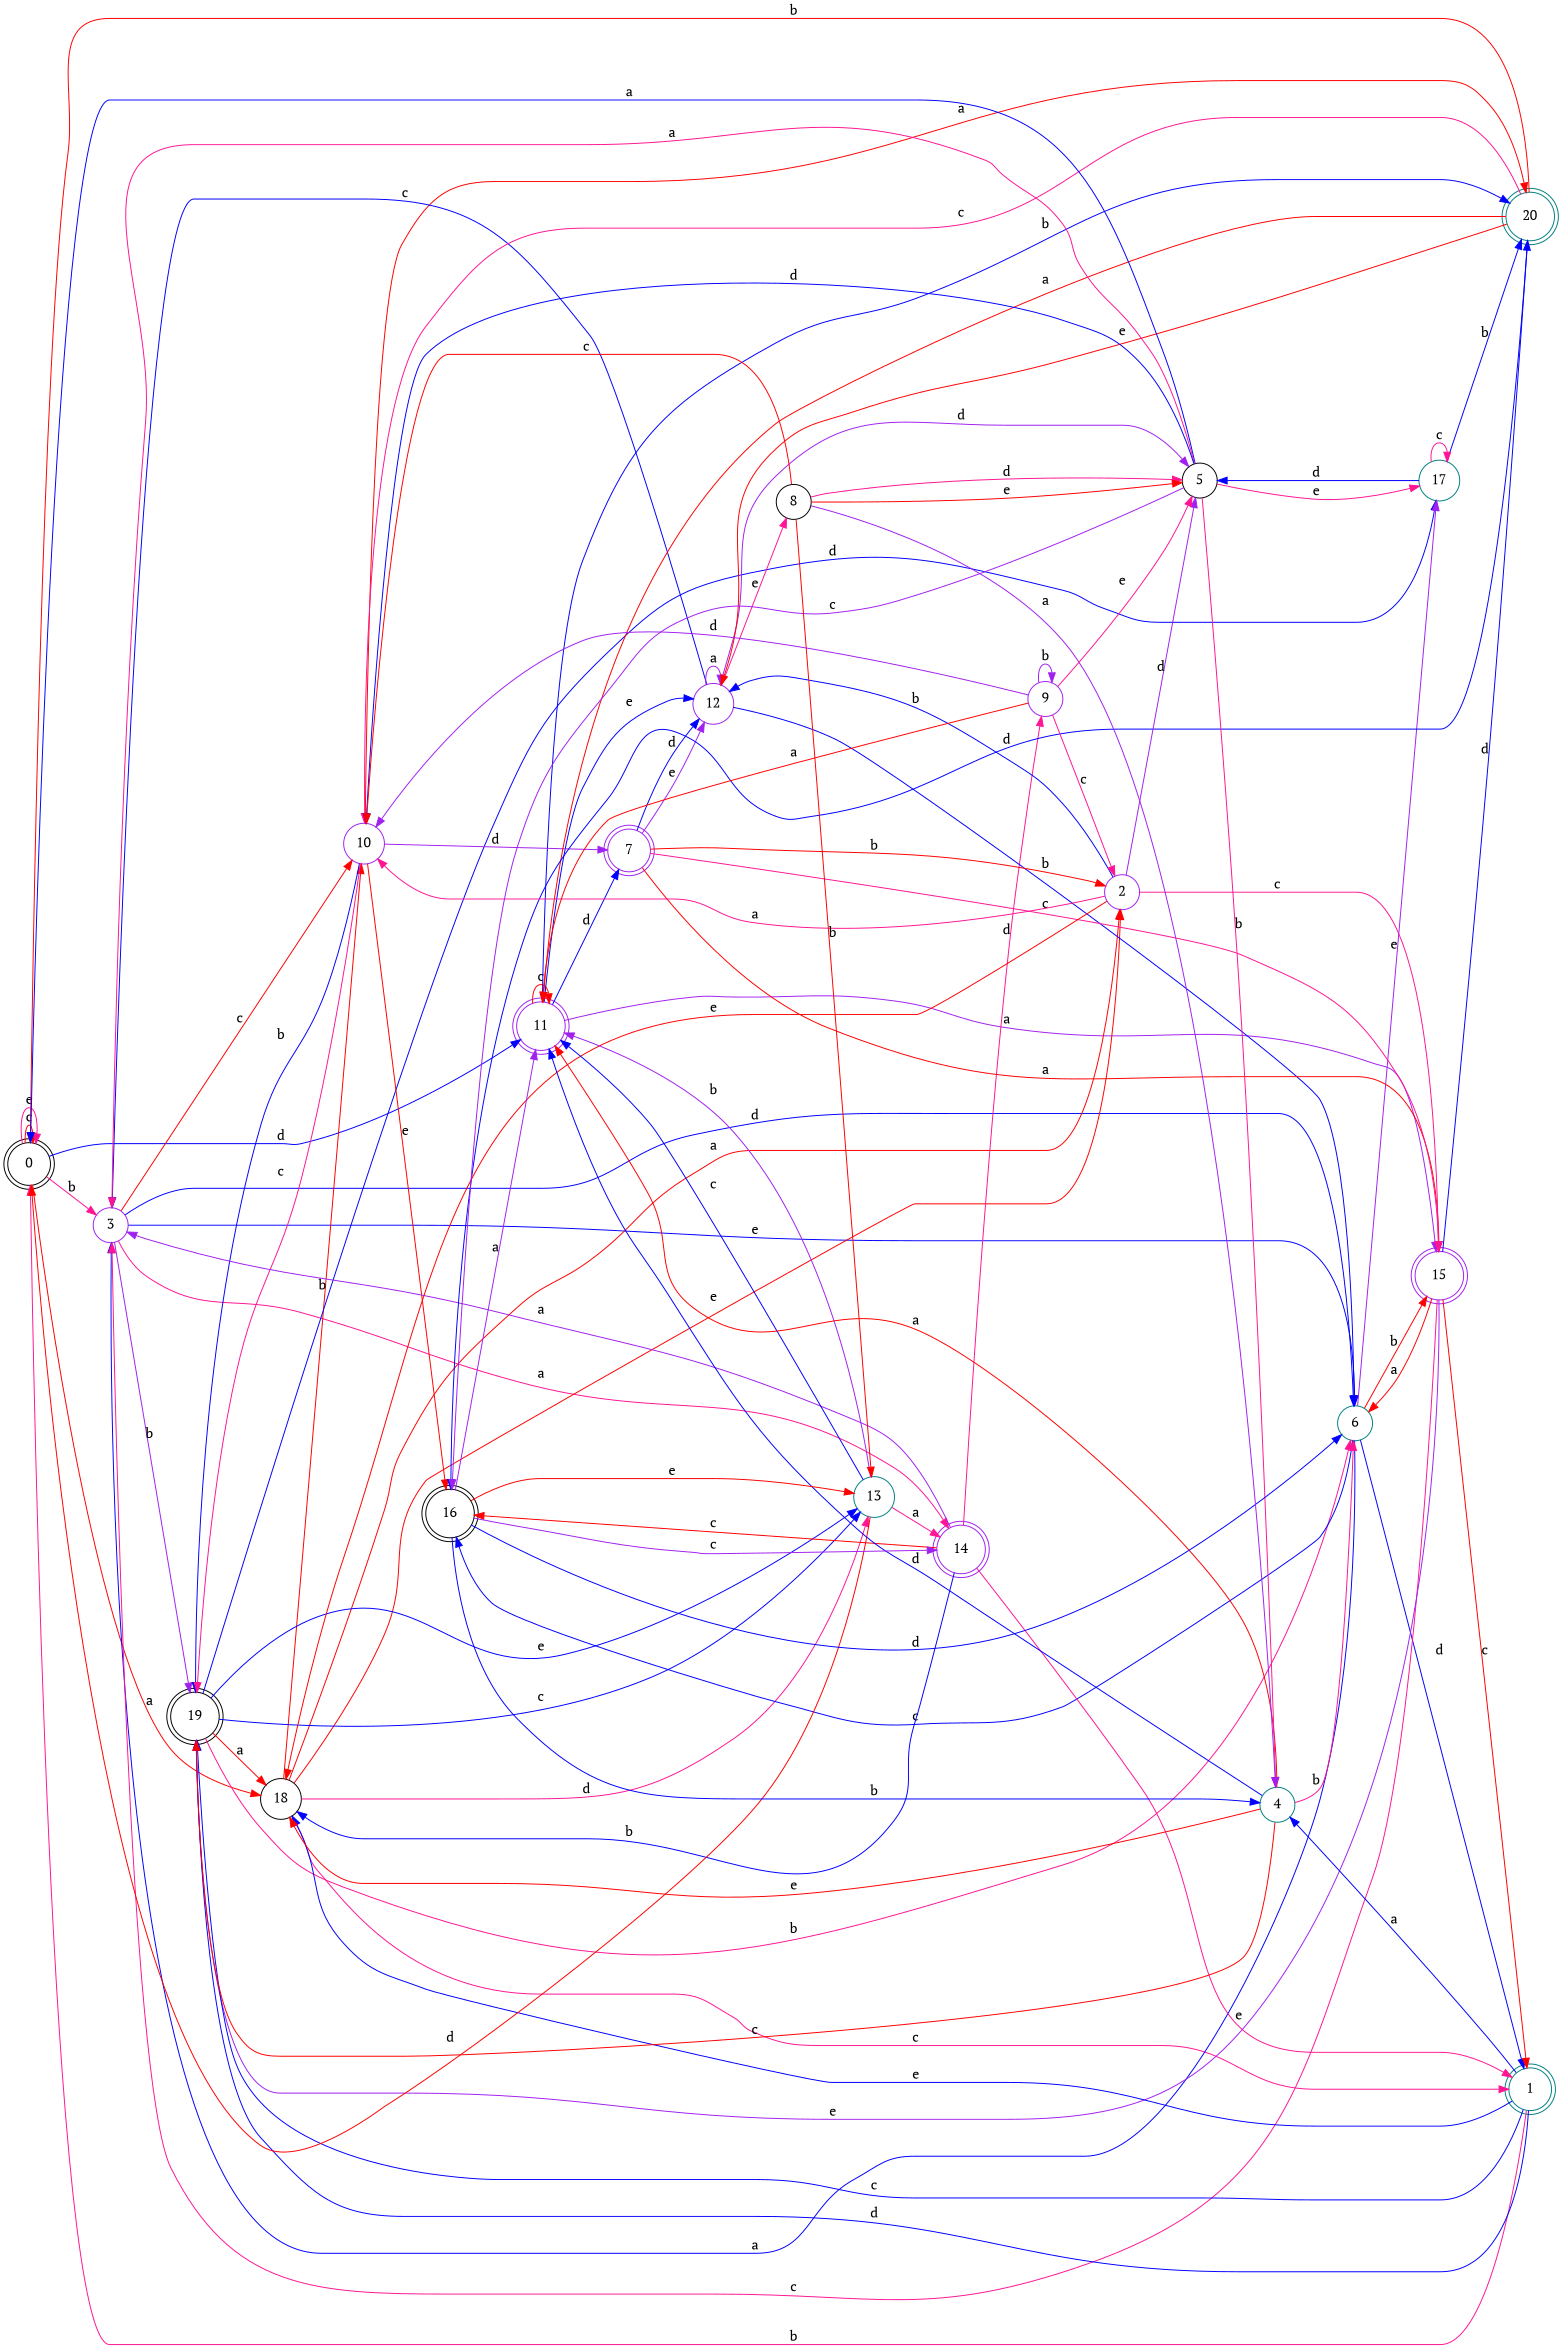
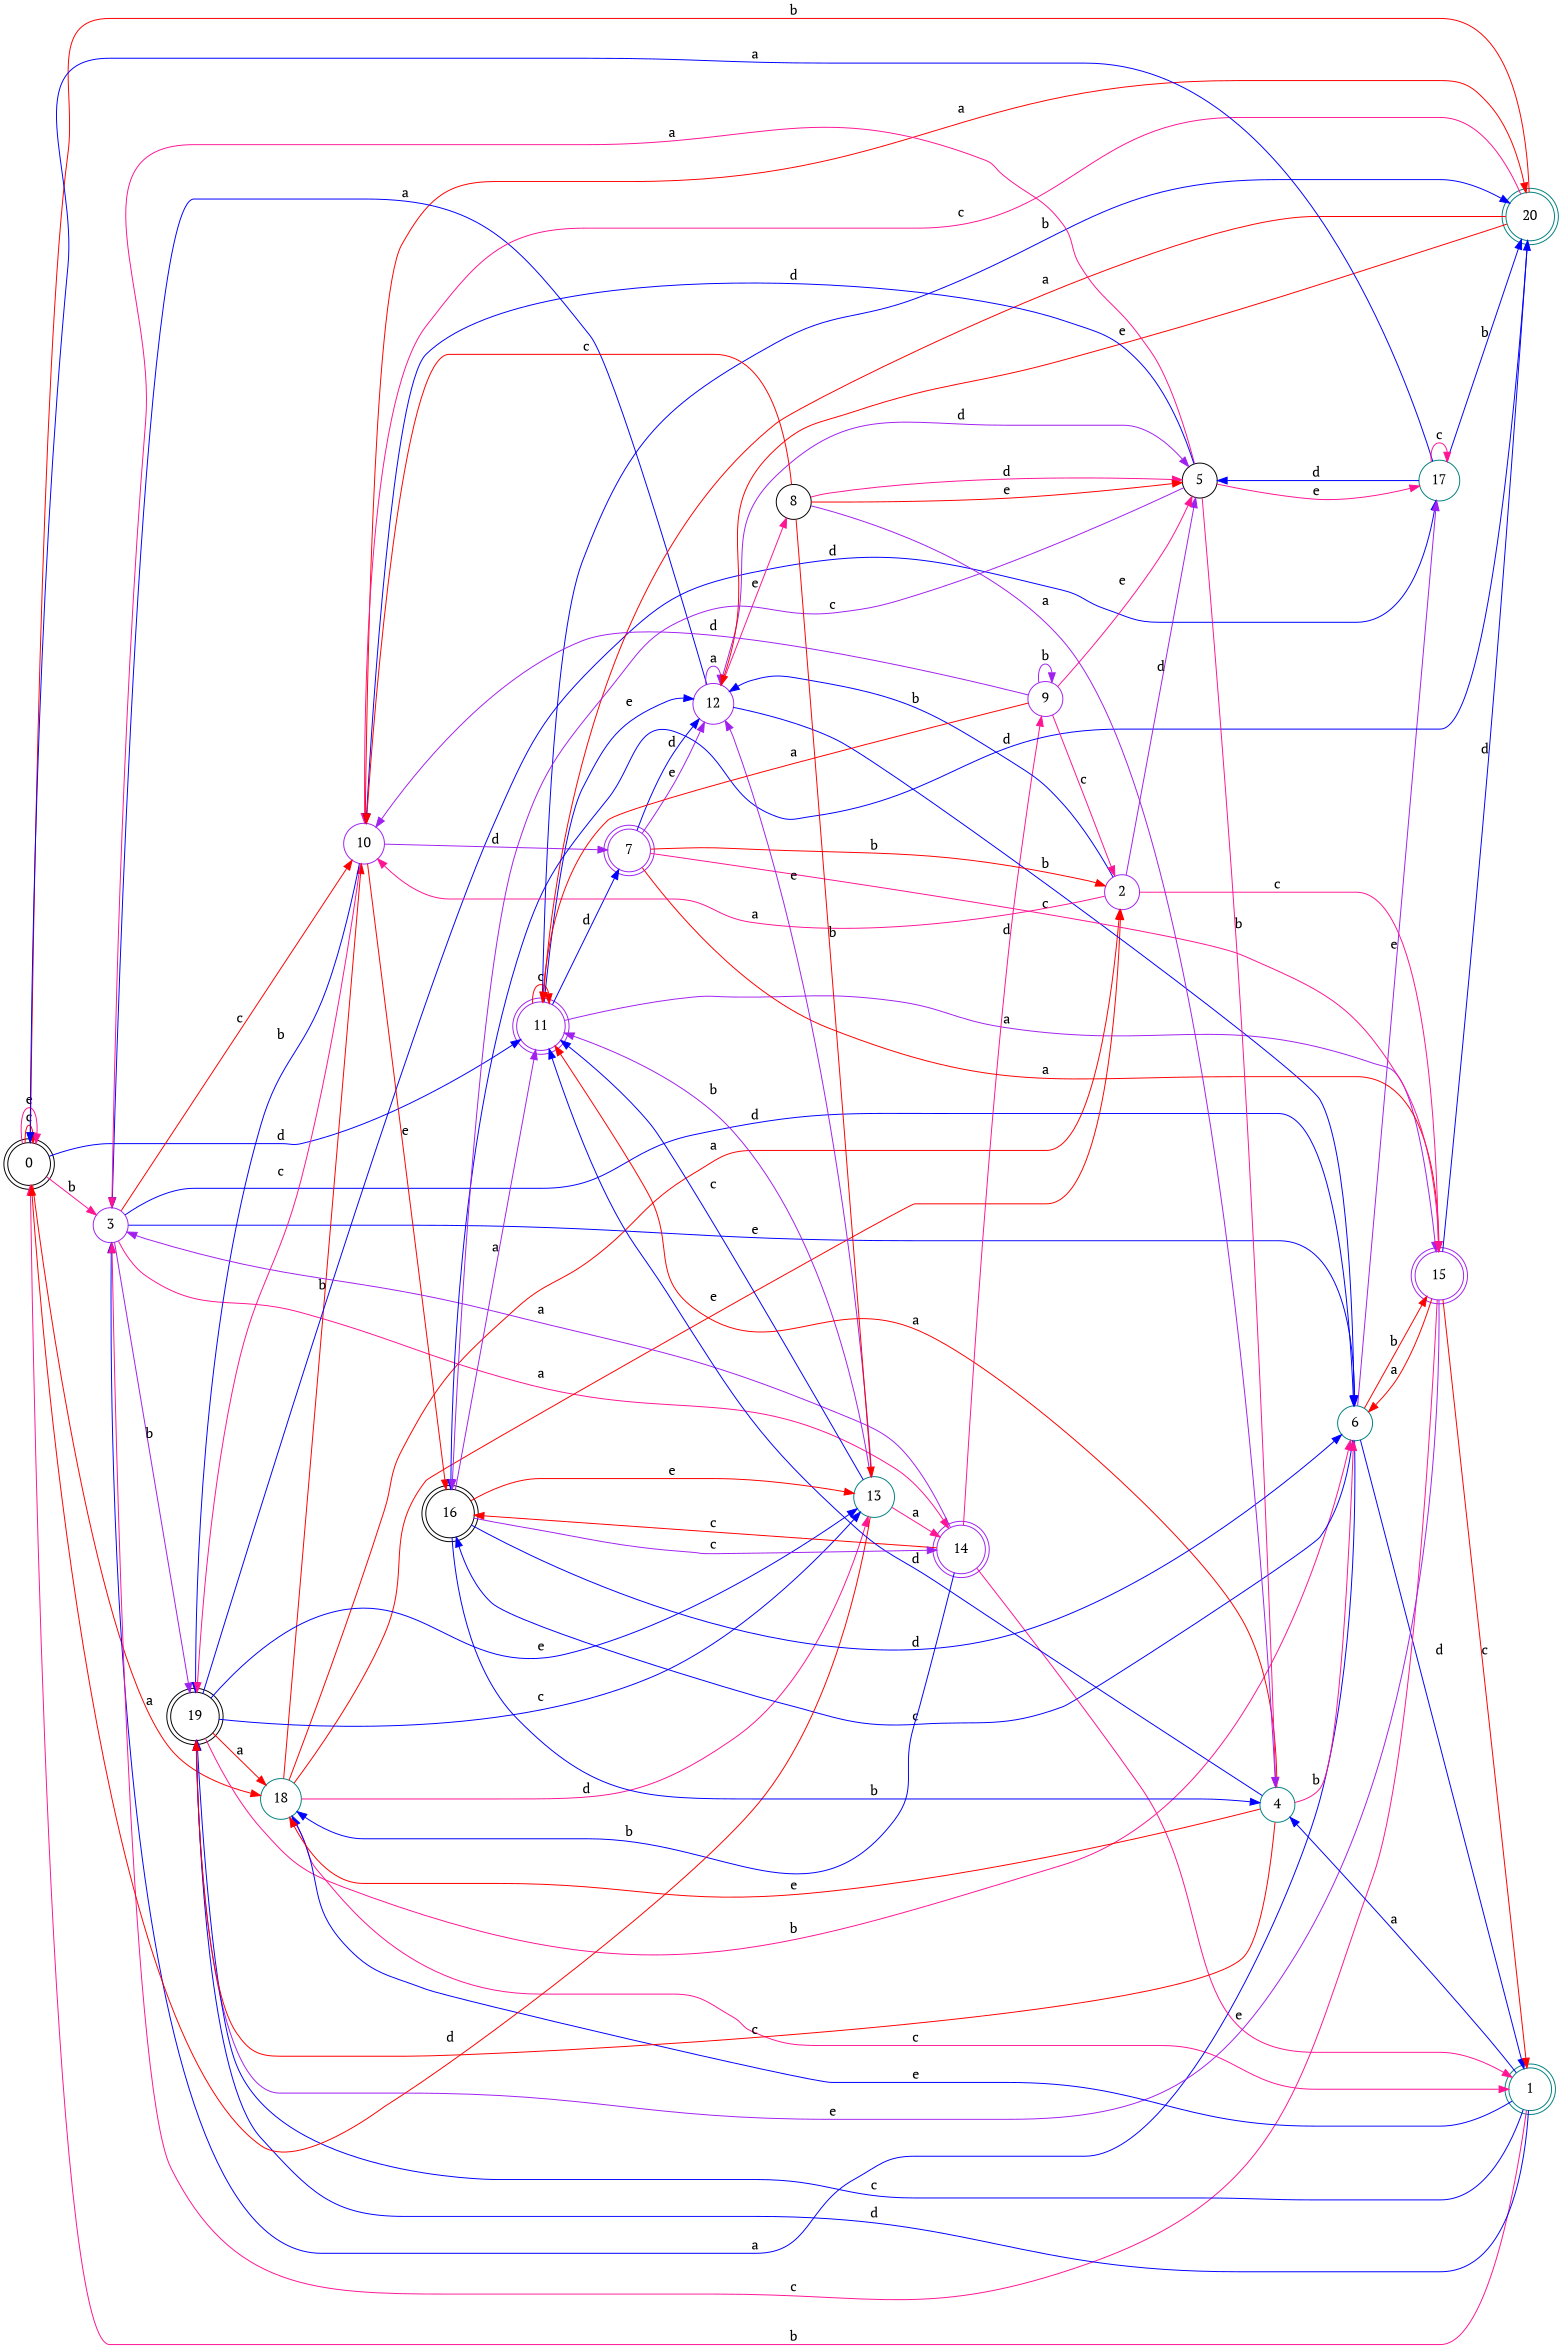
(243, 100) -> (324, 58)
(405, 194) -> (405, 194)
none -> (825, 1098)
(502, 1133) -> none
(281, 1799) -> (281, 1799)
